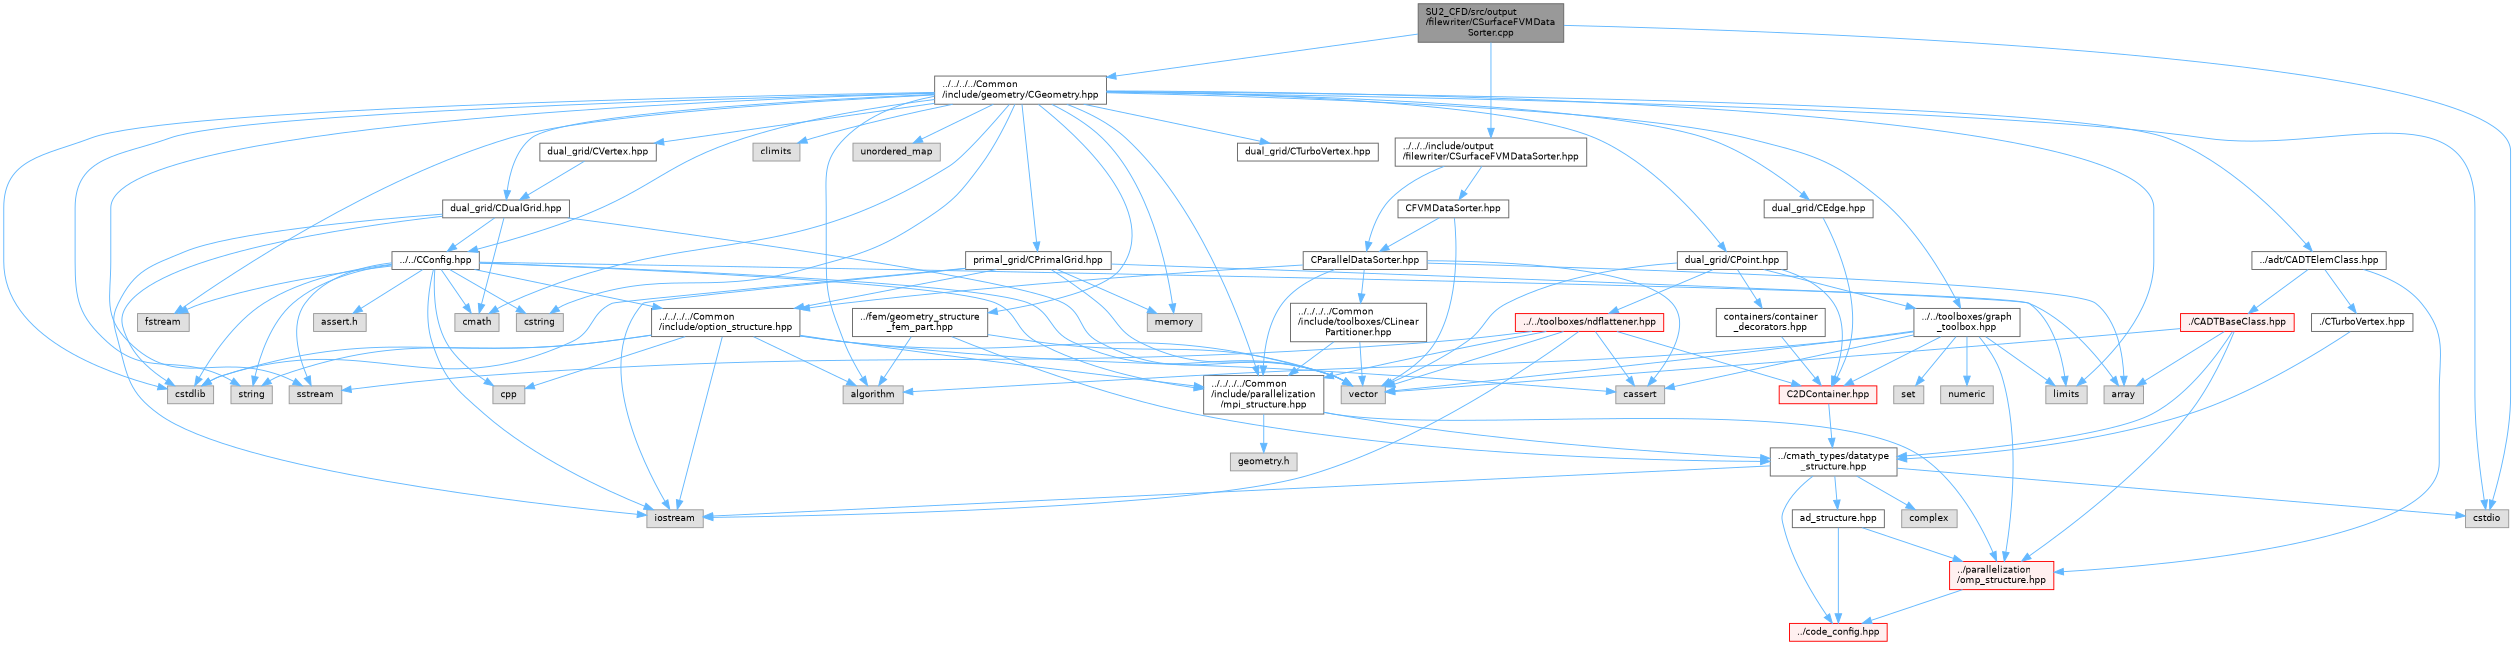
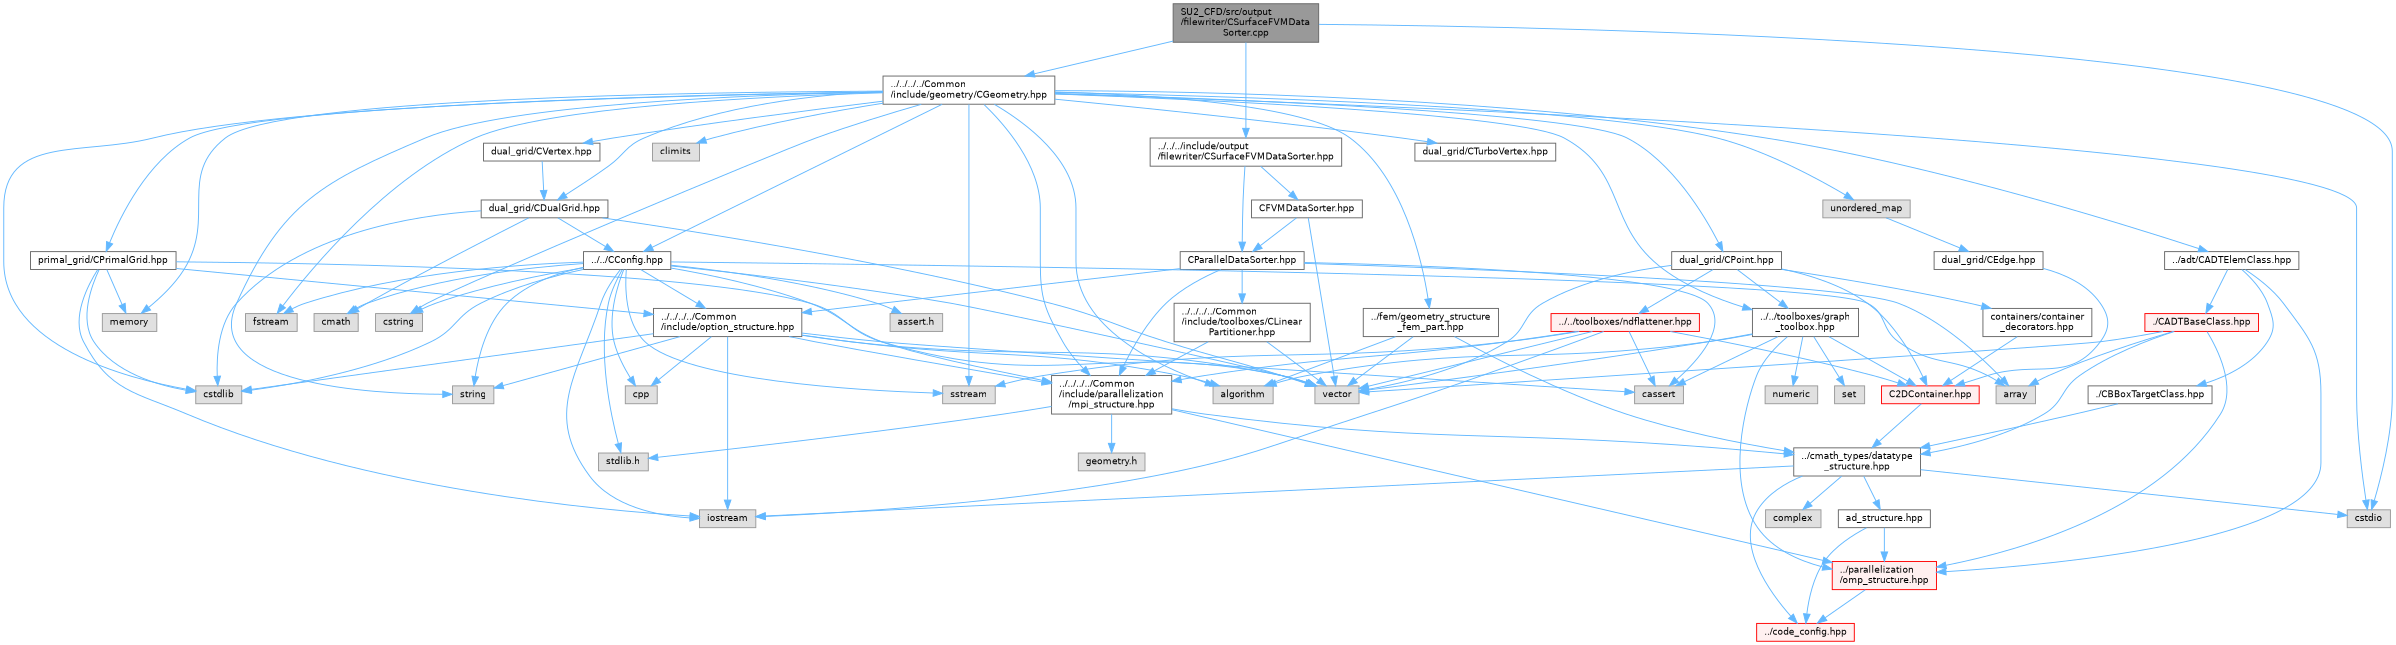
(1463, 105) -> (1923, 233)
(769, 238) -> none
(2362, 323) -> (2150, 395)
(2066, 395) -> none
(167, 418) -> none
none -> (623, 462)
